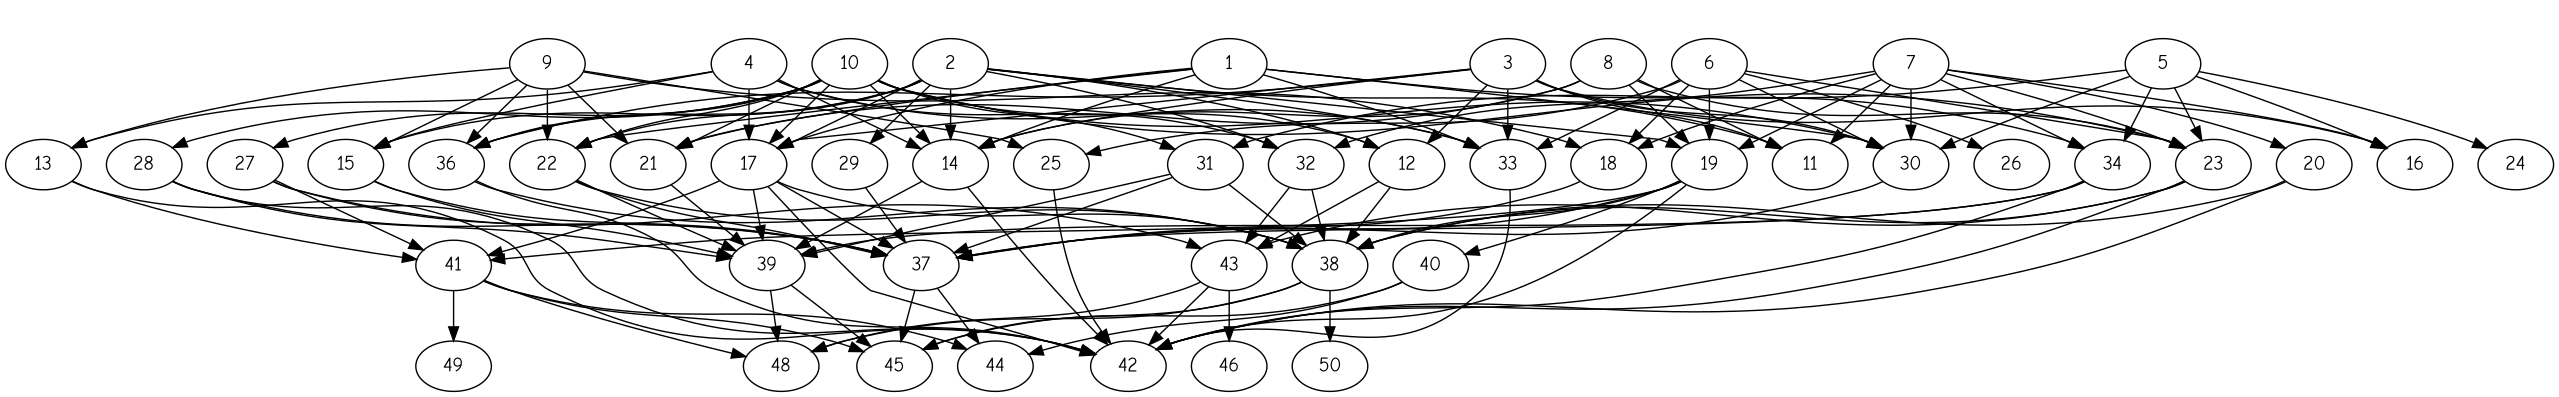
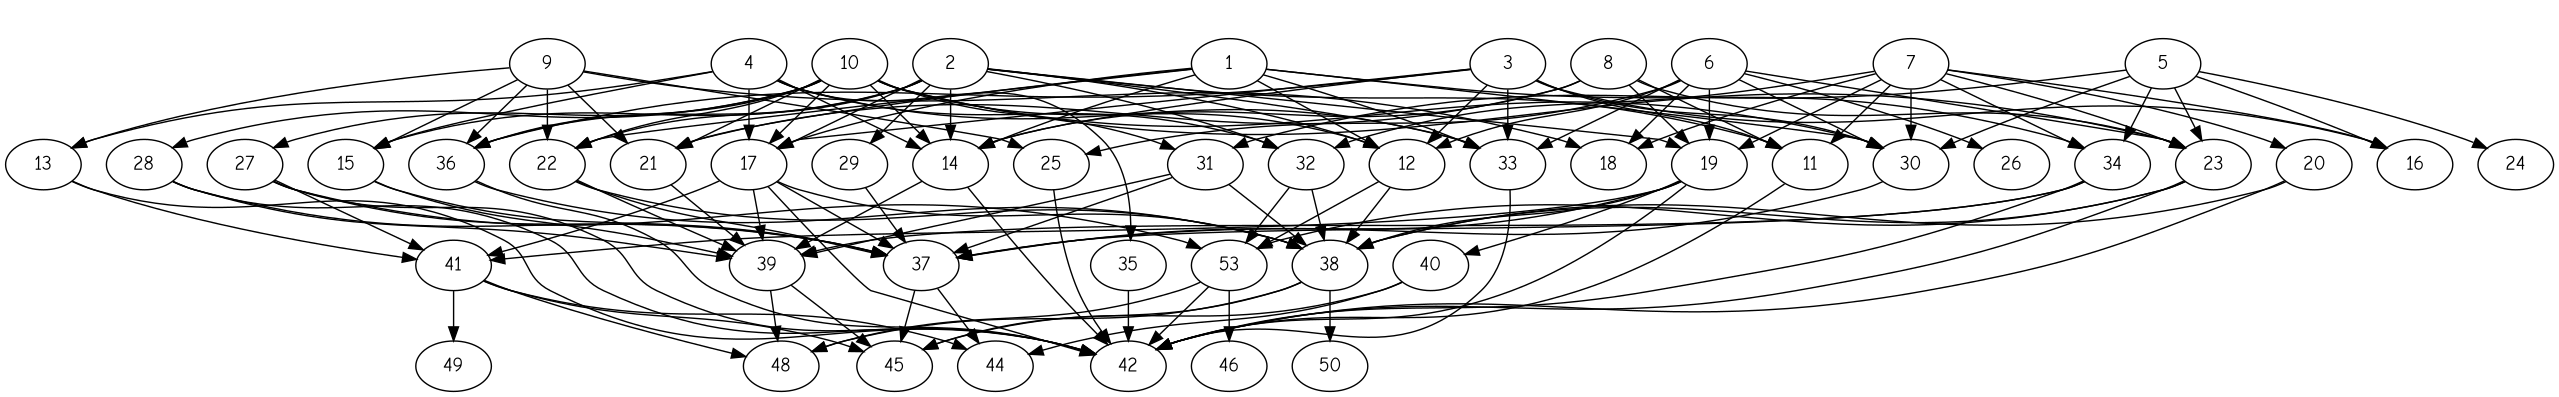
none -> (1312, 111)
none -> (1565, 113)
(1277, 227) -> none
none -> (1128, 265)
(1229, 265) -> (1229, 265)
none -> (1569, 293)
none -> (666, 294)
